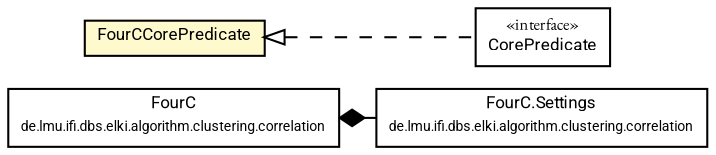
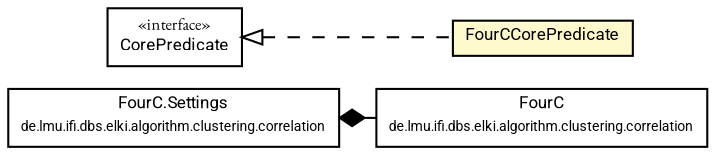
(380, 37) -> (357, 37)
(370, 118) -> (370, 118)
